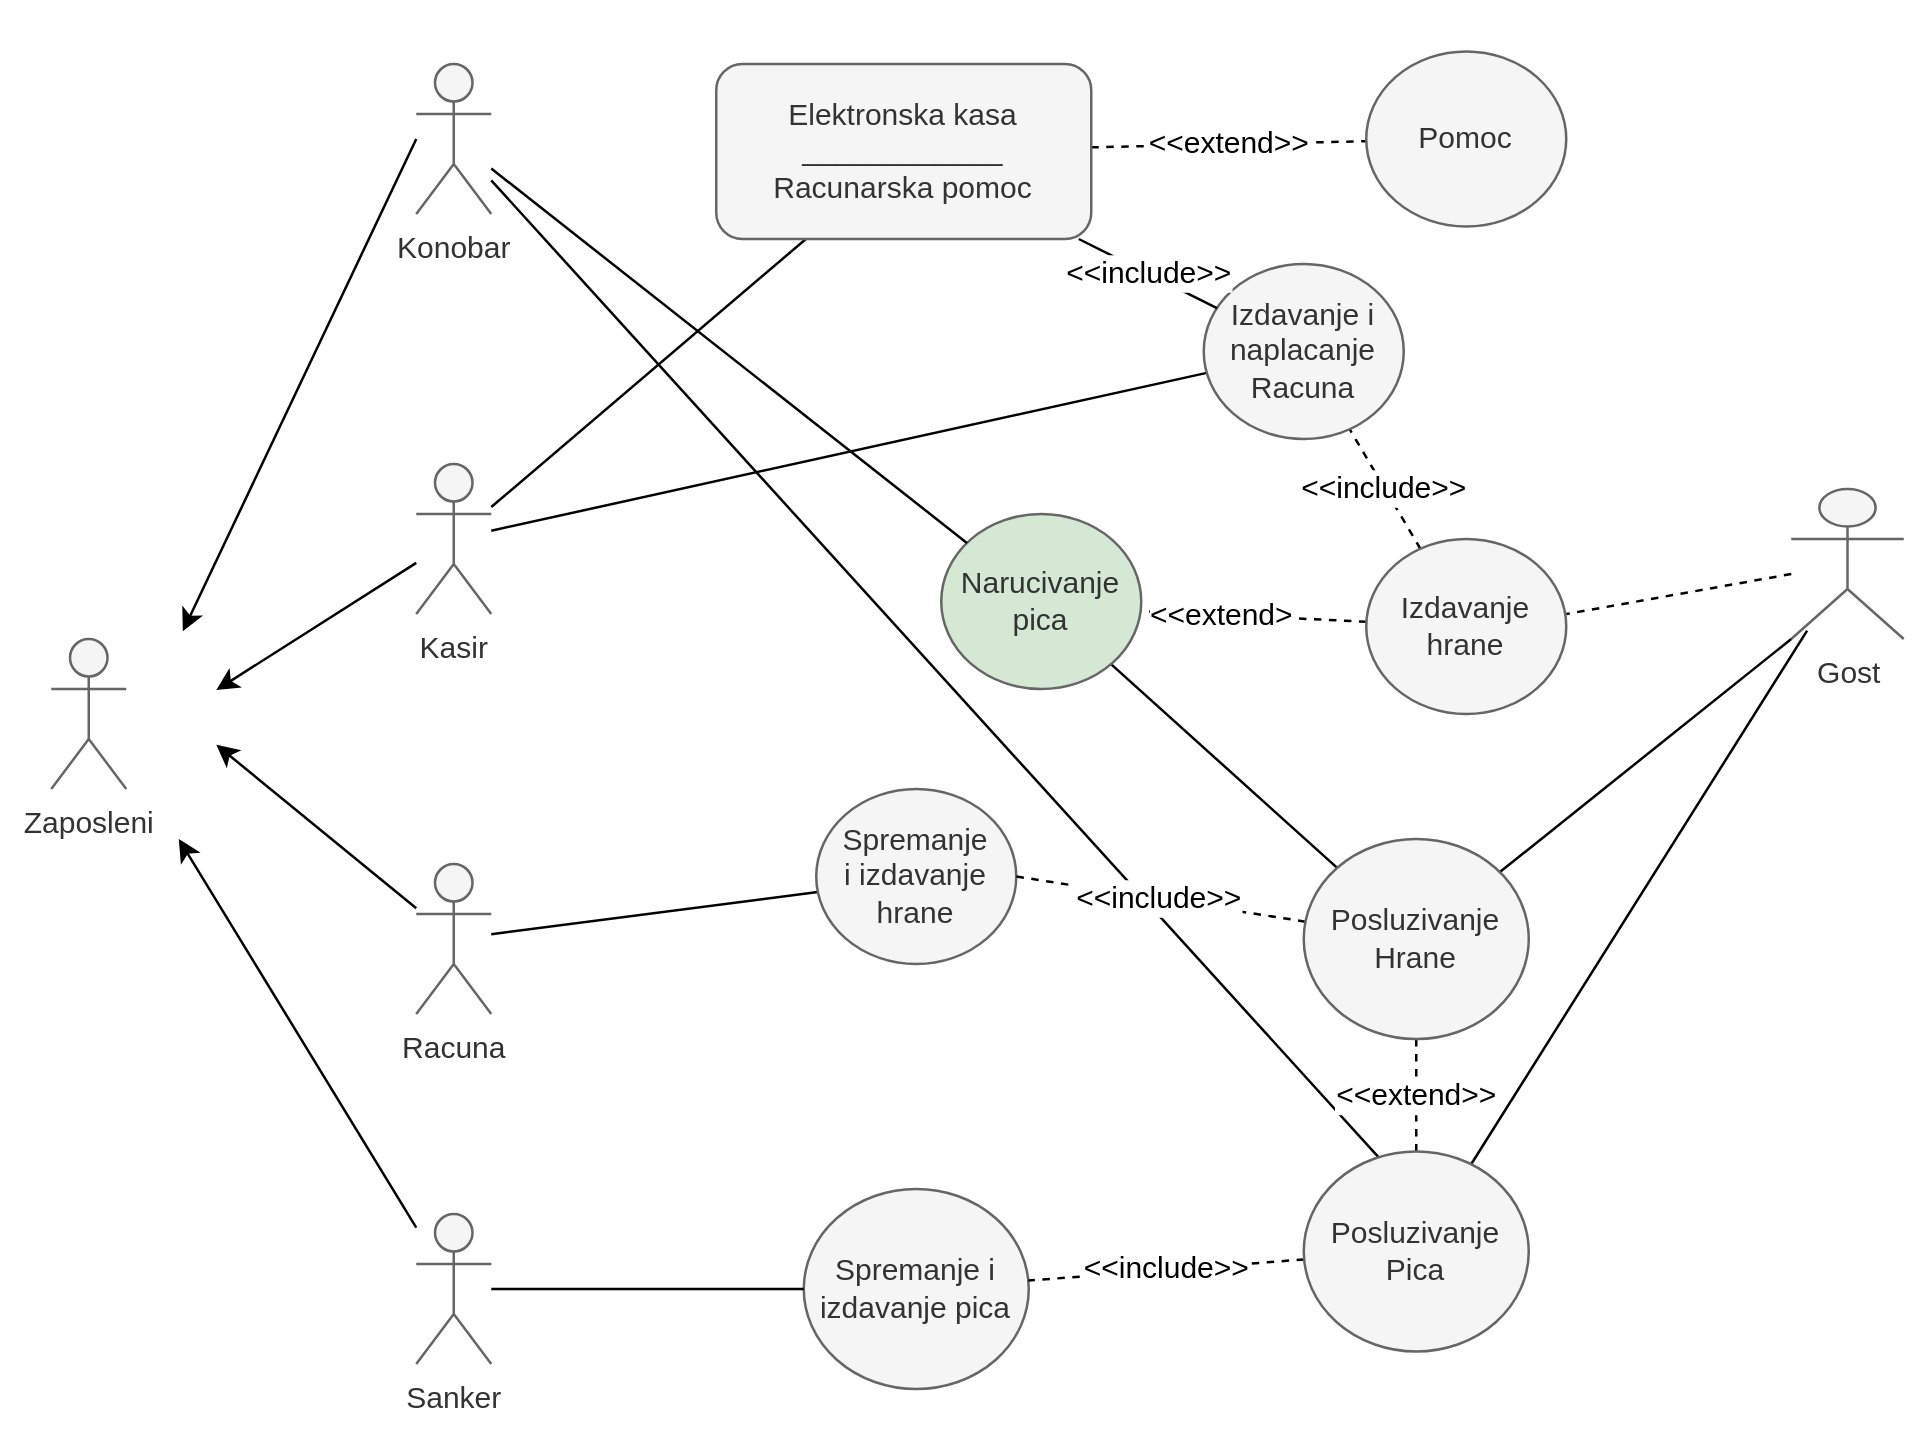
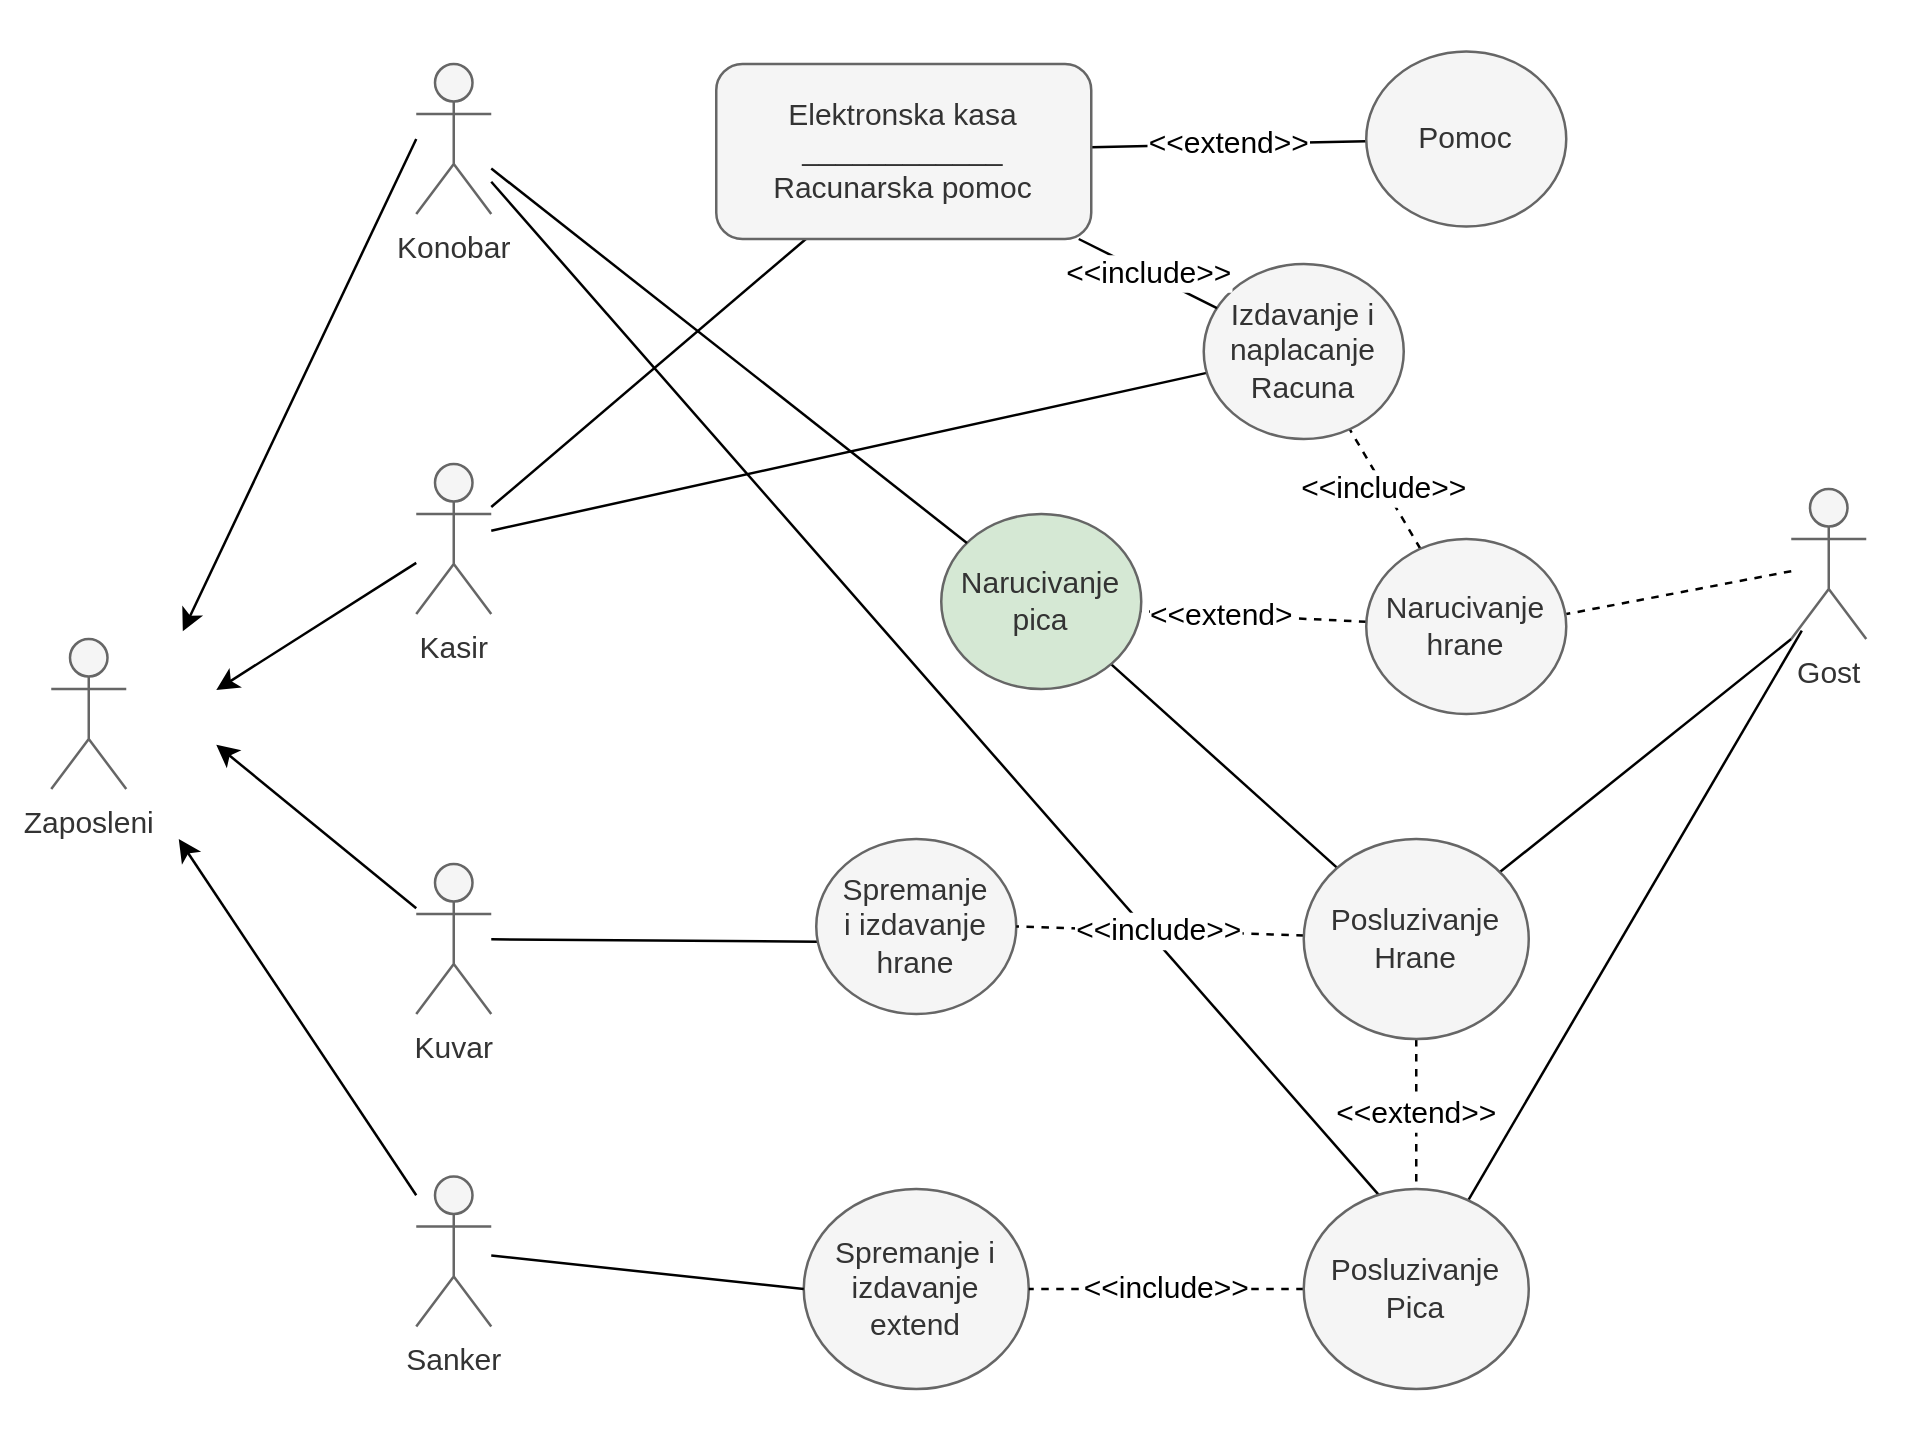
(1337, 142) -> (1337, 142)
(1848, 564) -> (1829, 564)
(1466, 626) -> (1466, 626)
(916, 876) -> (916, 926)
(455, 1049) -> (455, 1049)
(1416, 1251) -> (1416, 1289)
(454, 1289) -> (454, 1251)
(916, 1289) -> (916, 1289)
